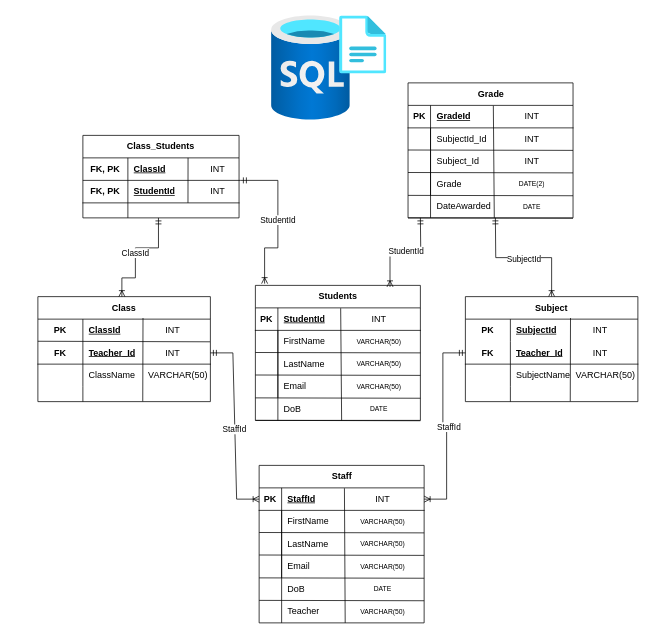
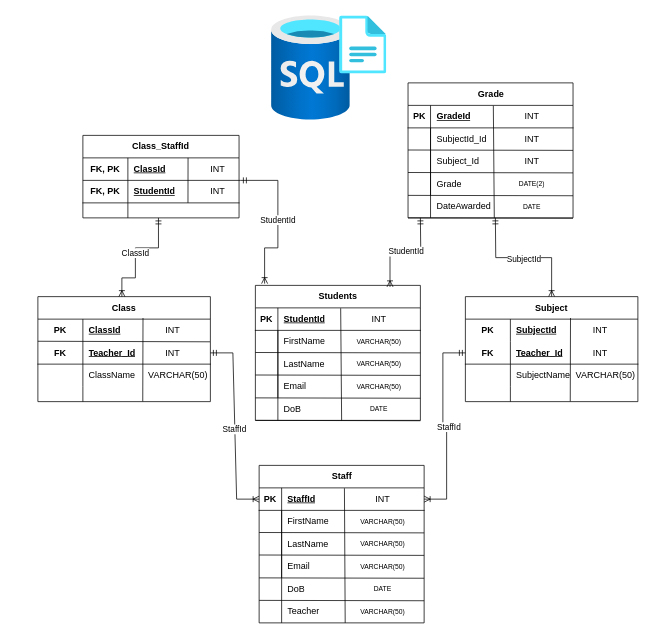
(161, 147) -> (161, 147)
